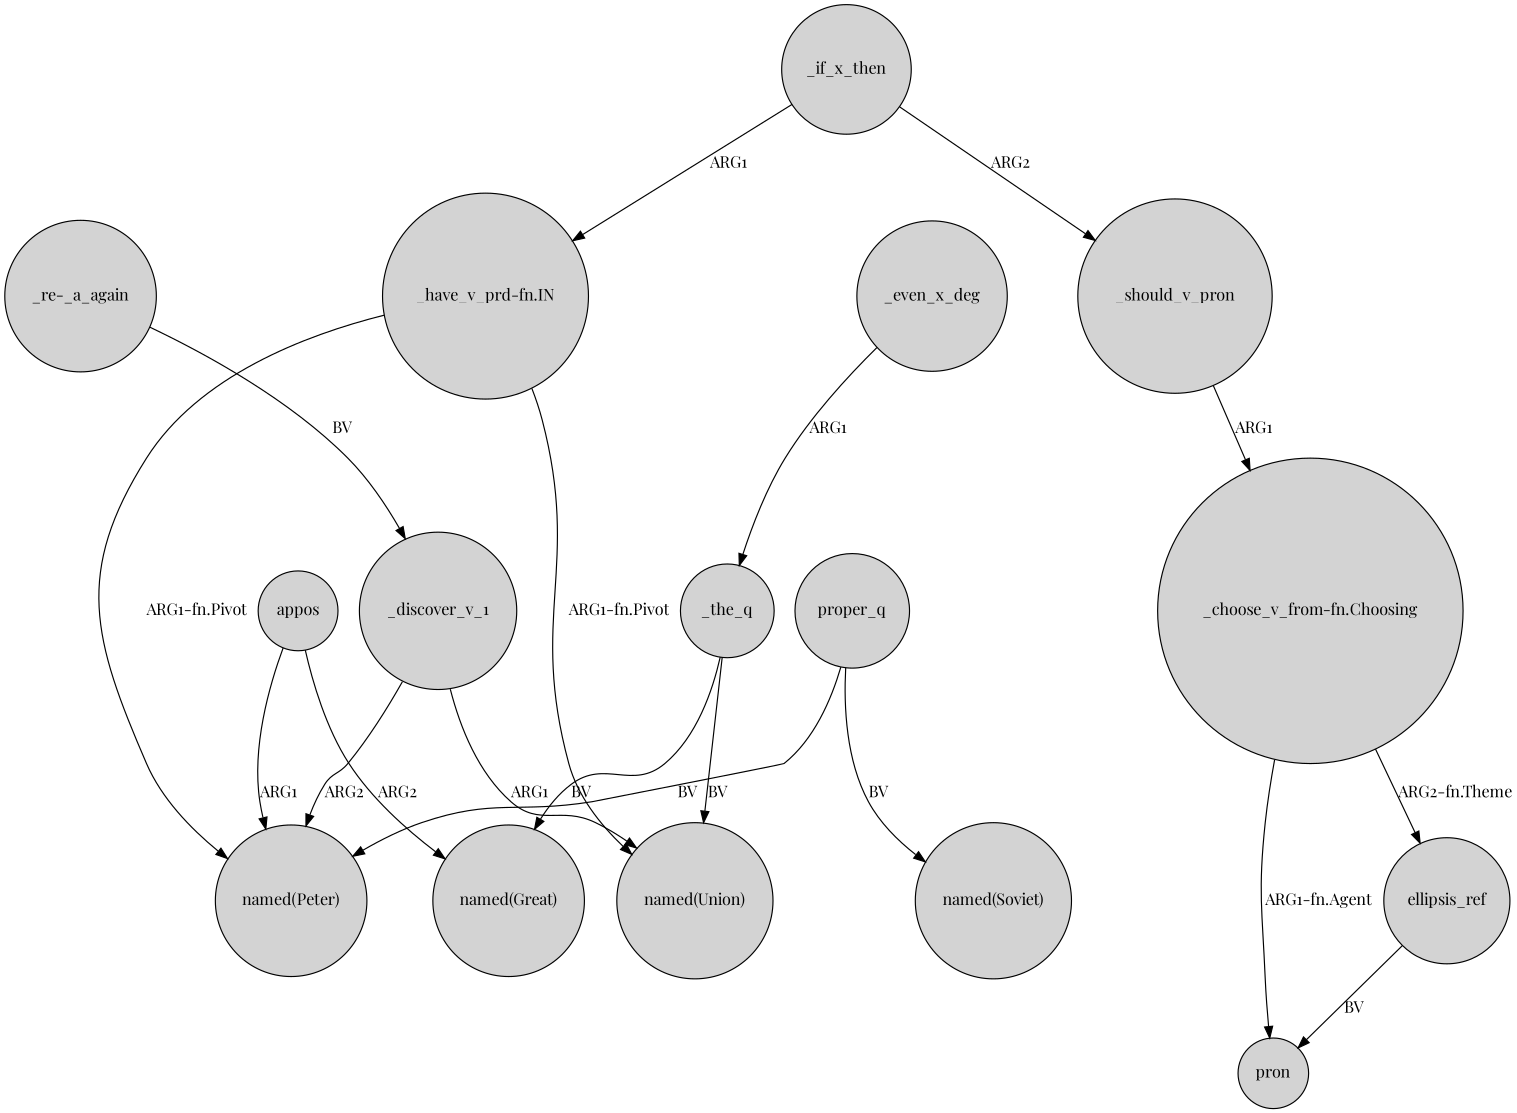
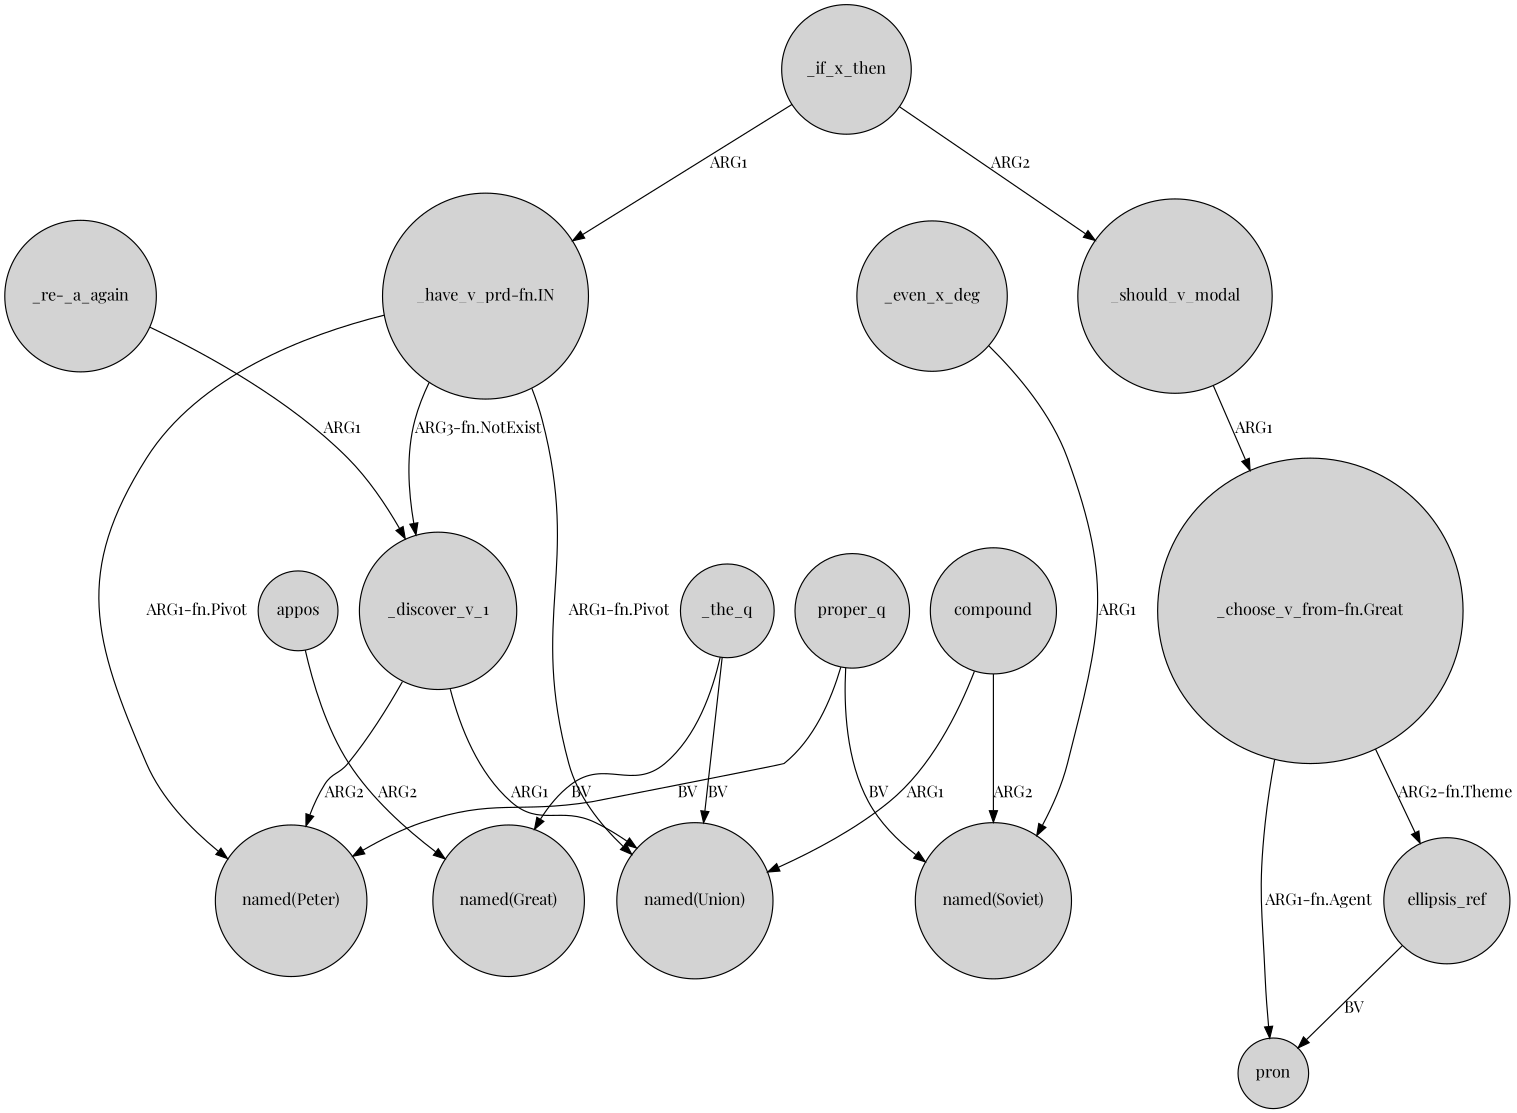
(1175, 296) -> (1175, 296)
(343, 429) -> (343, 429)
(796, 442) -> (1097, 575)
none -> (410, 452)
none -> (993, 611)
(1310, 611) -> (1310, 611)
(261, 731) -> none
